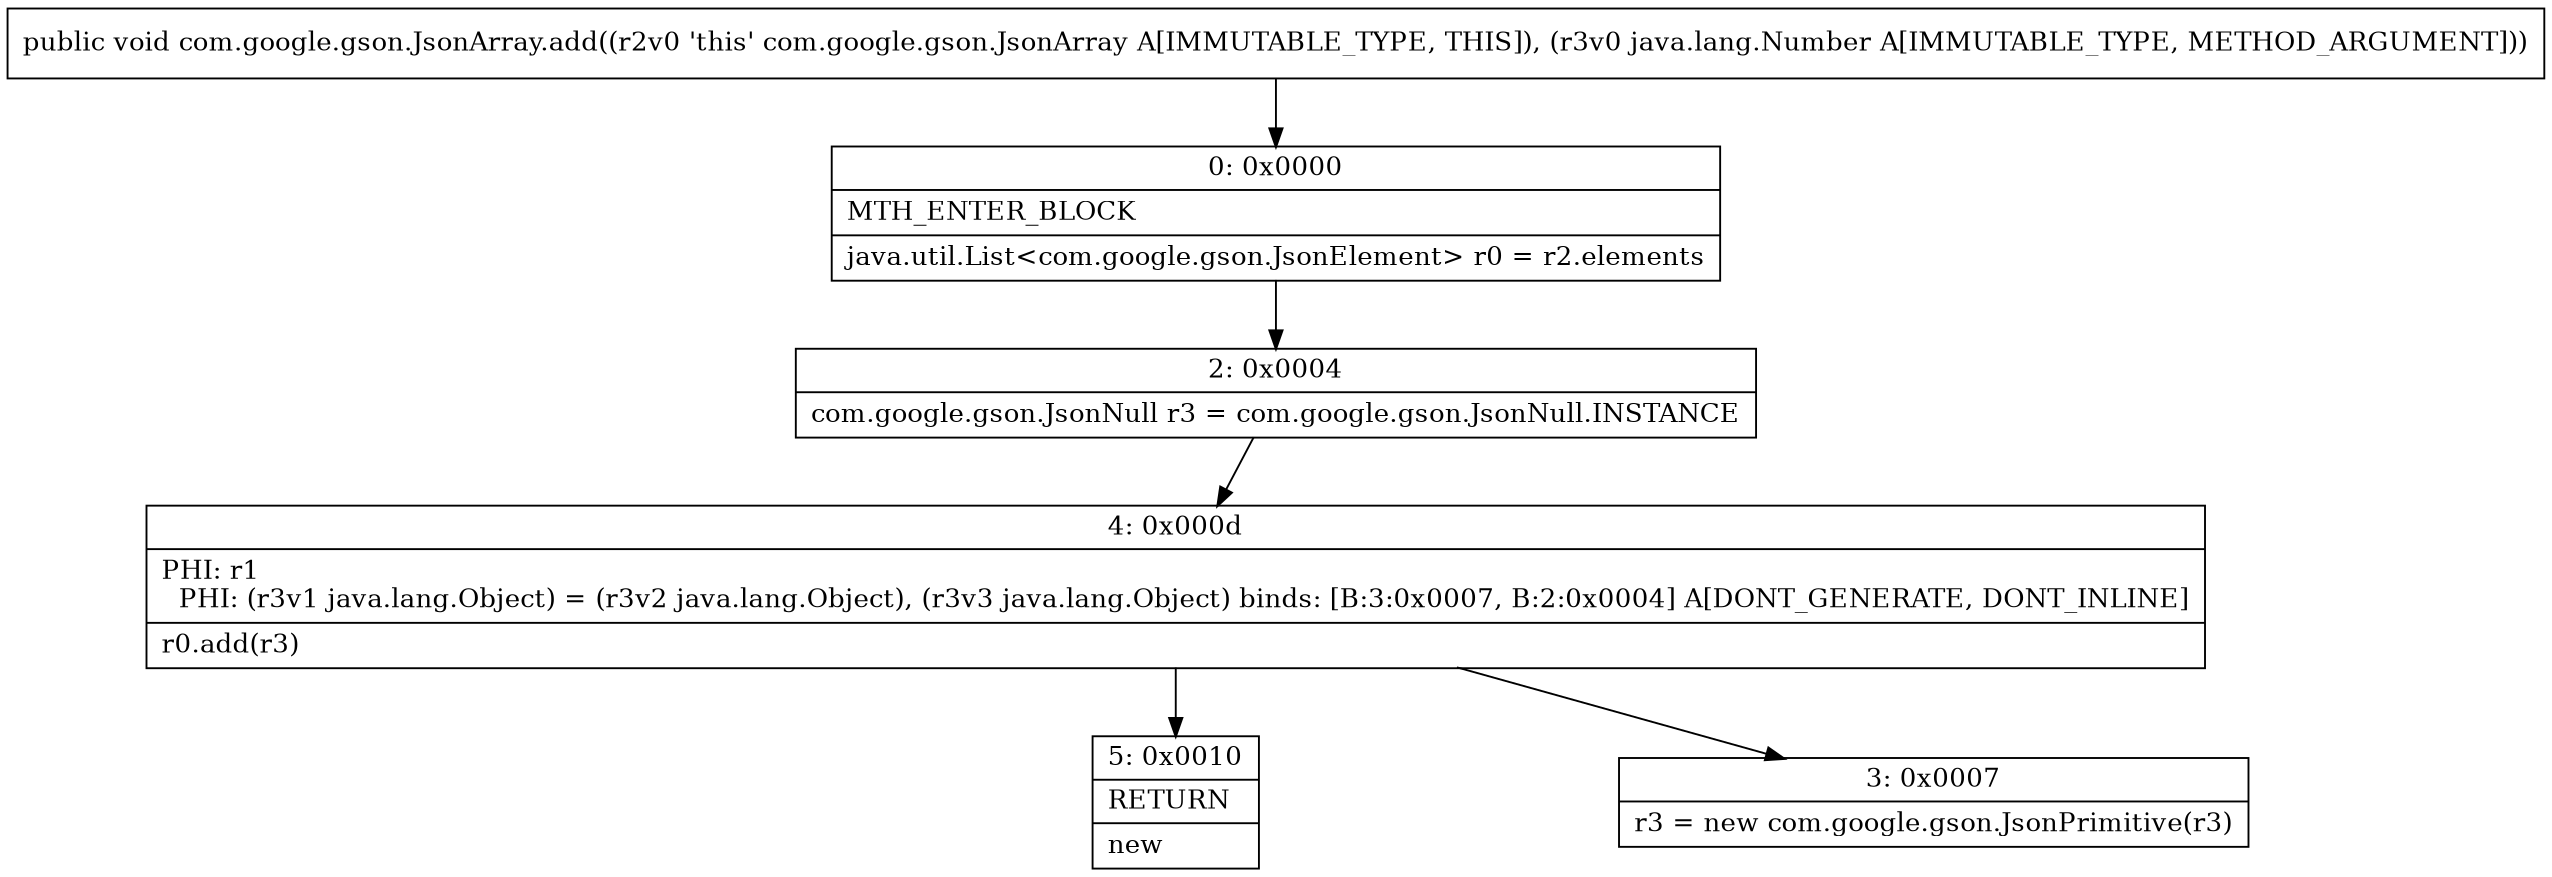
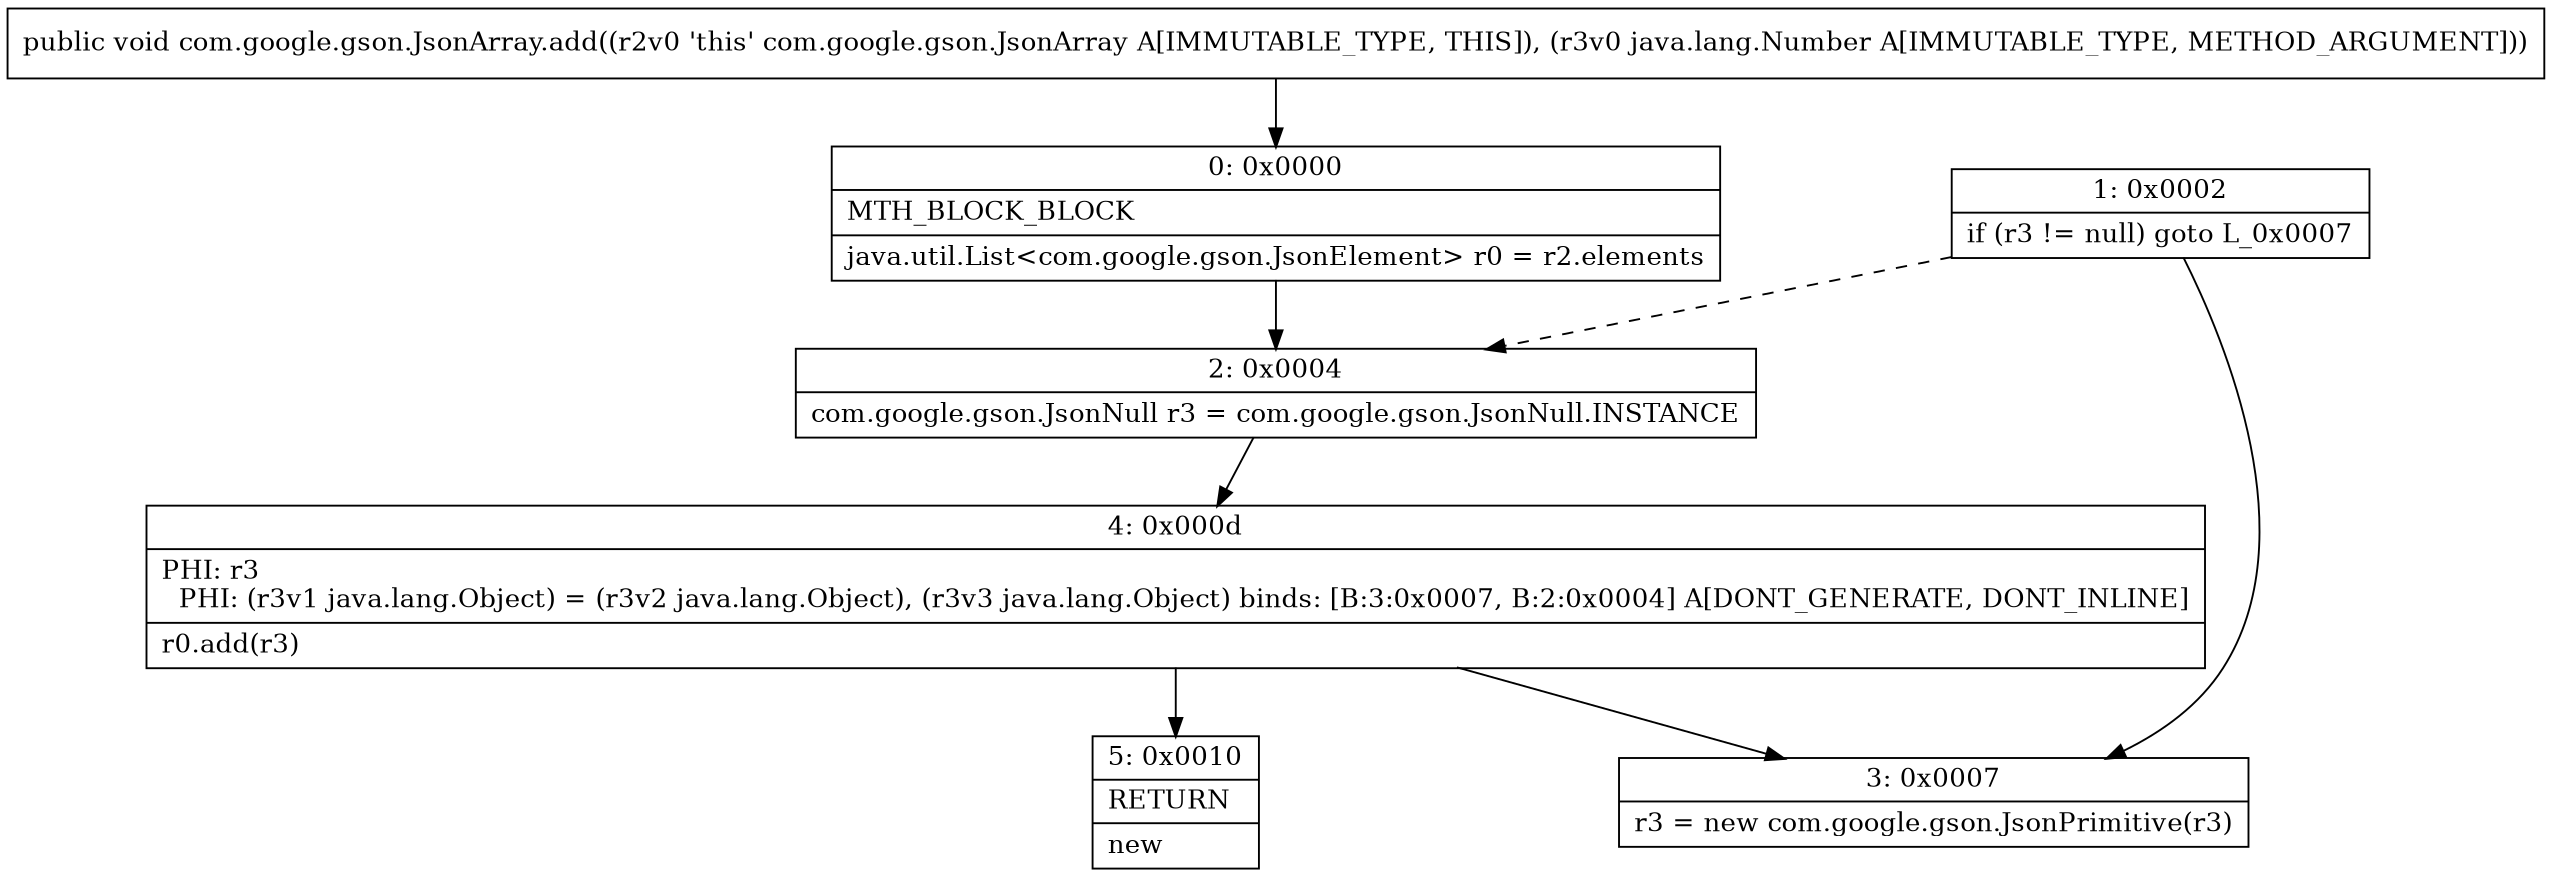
(992, 212) -> (991, 212)
none -> (2161, 214)
(215, 571) -> (215, 571)
